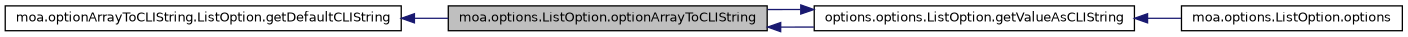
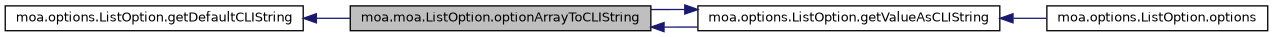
(203, 18) -> (154, 18)
(608, 18) -> (501, 18)
(974, 18) -> (849, 18)
